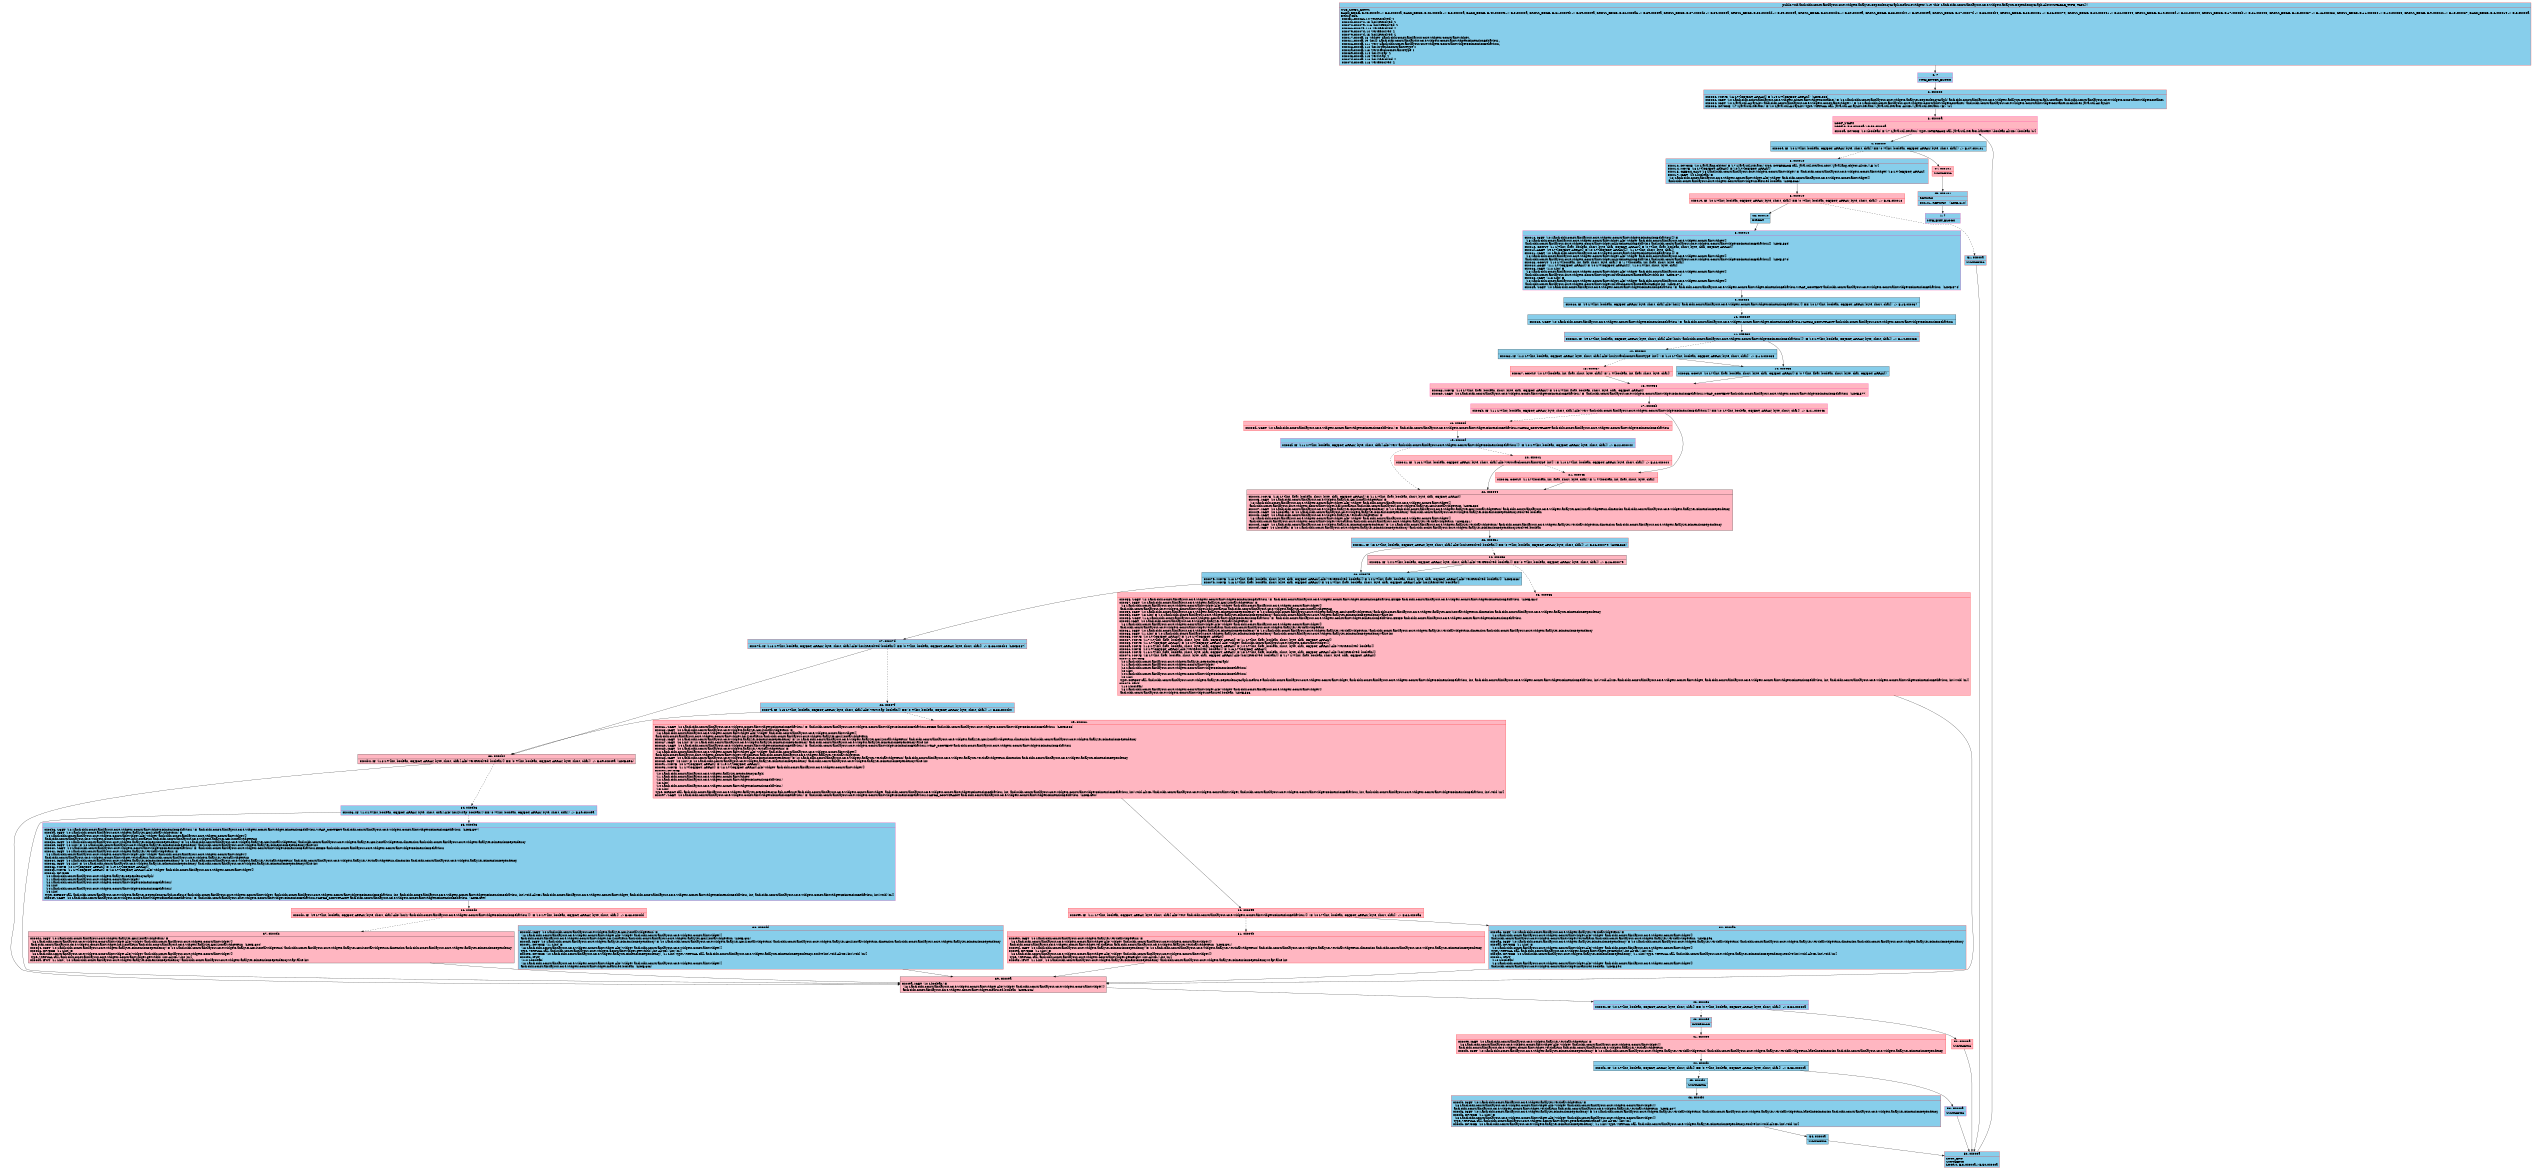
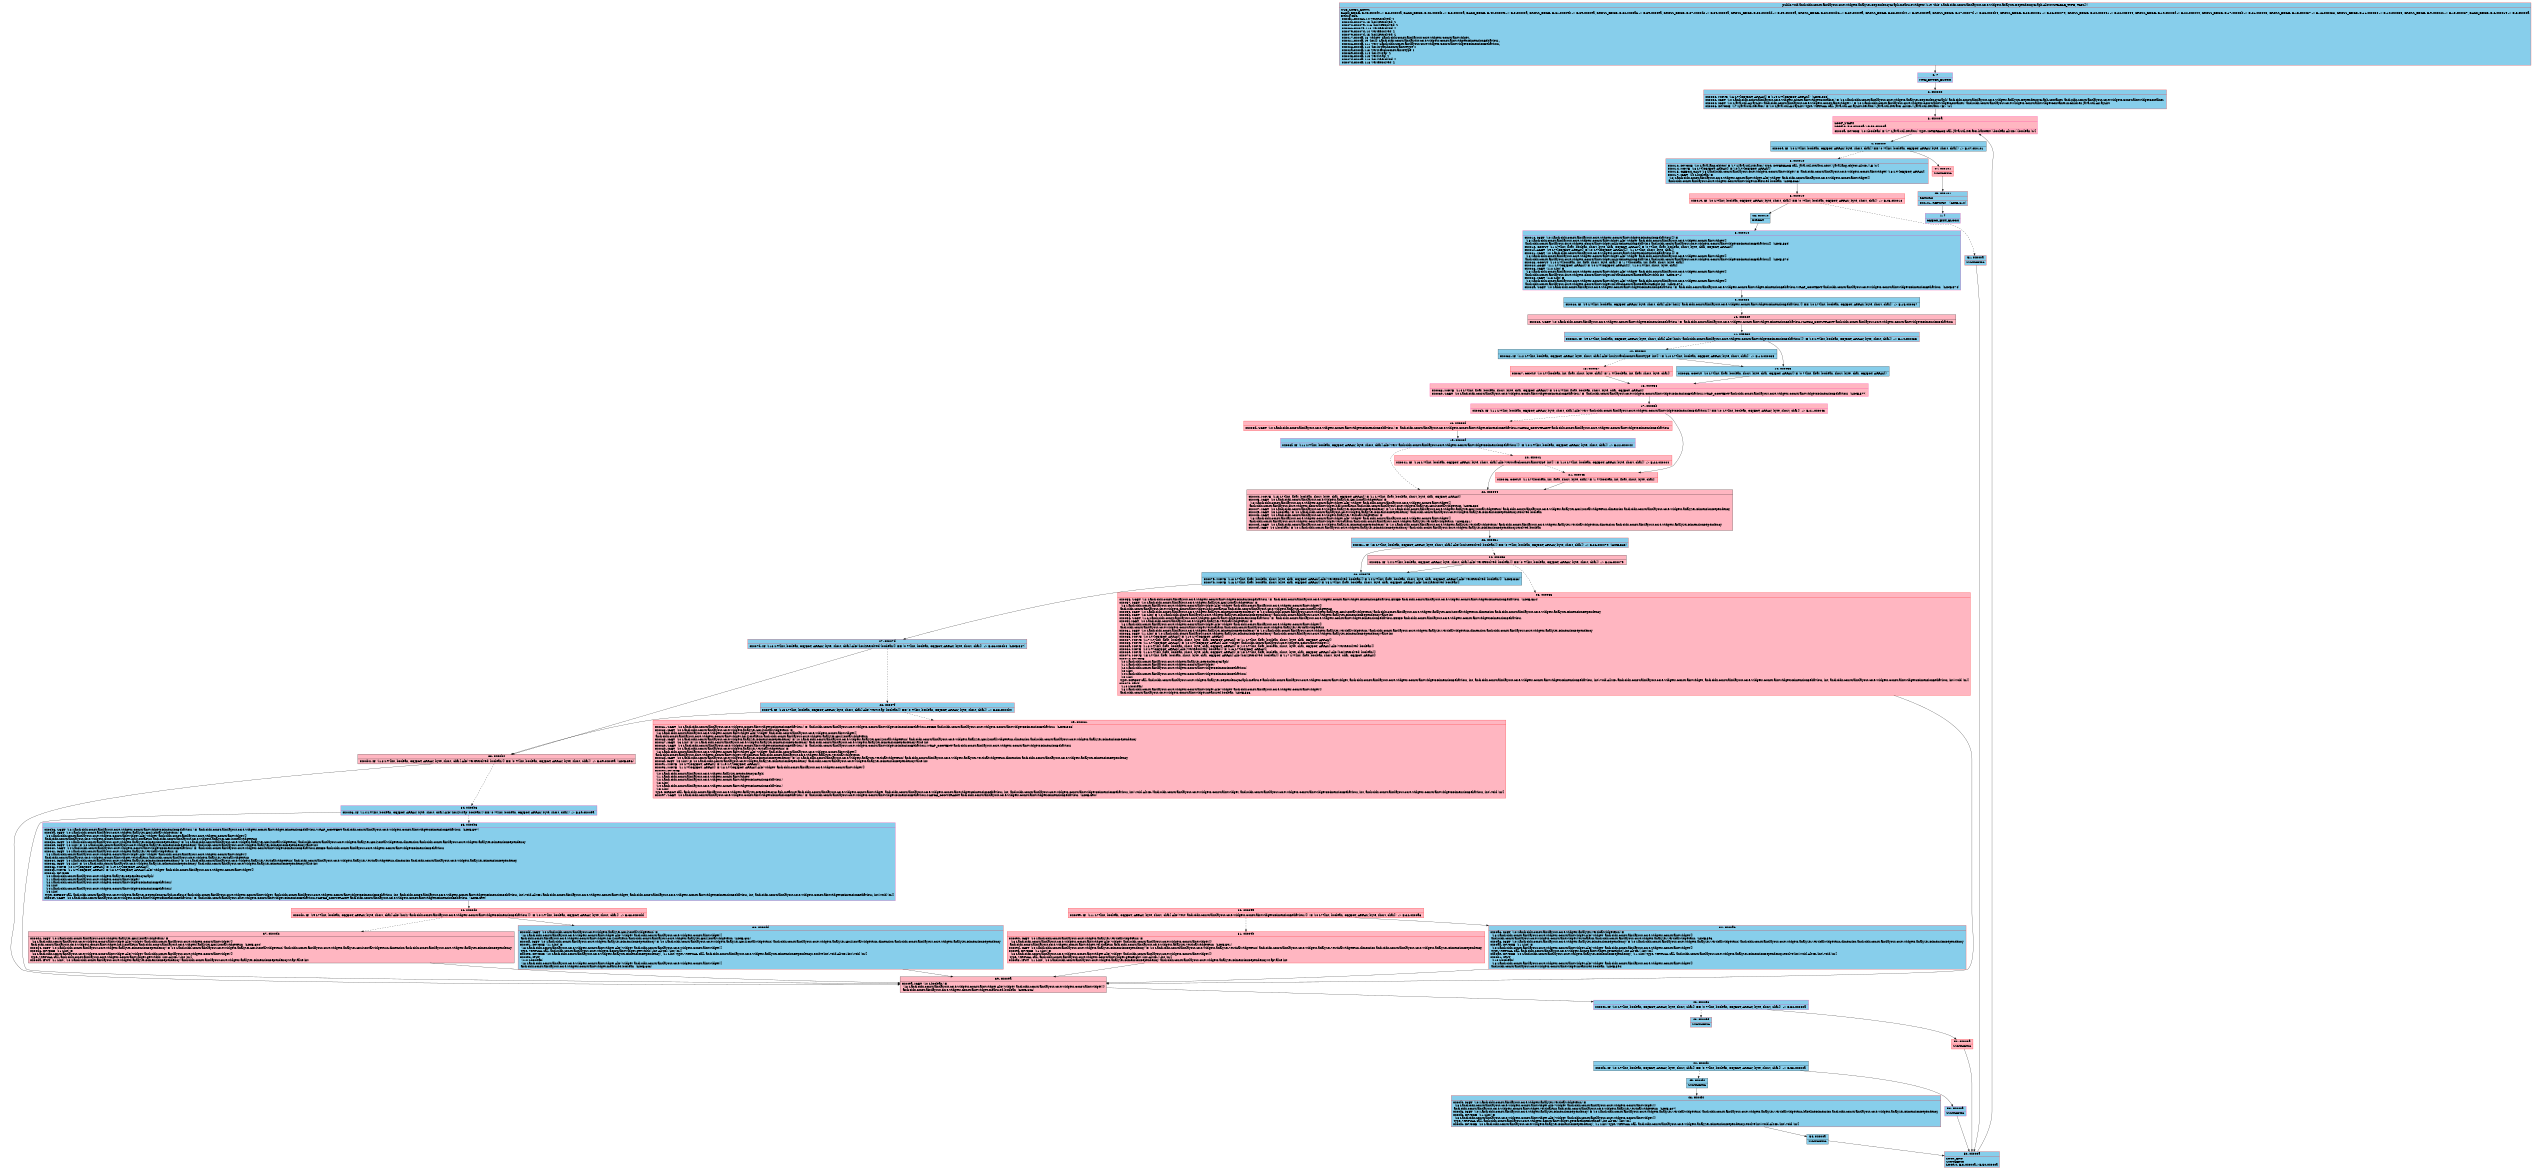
(1941, 221) -> (1943, 221)
(1742, 320) -> (1742, 320)
(1180, 852) -> none
none -> (540, 922)
(1701, 1025) -> (1701, 1025)
(1701, 1044) -> none
